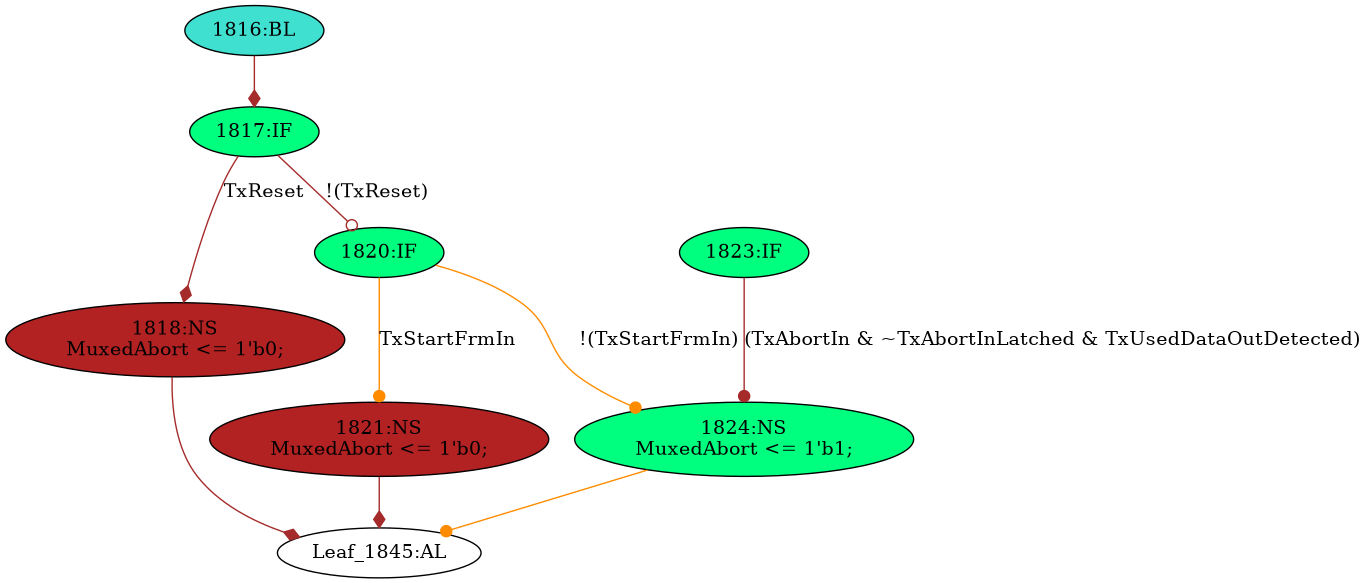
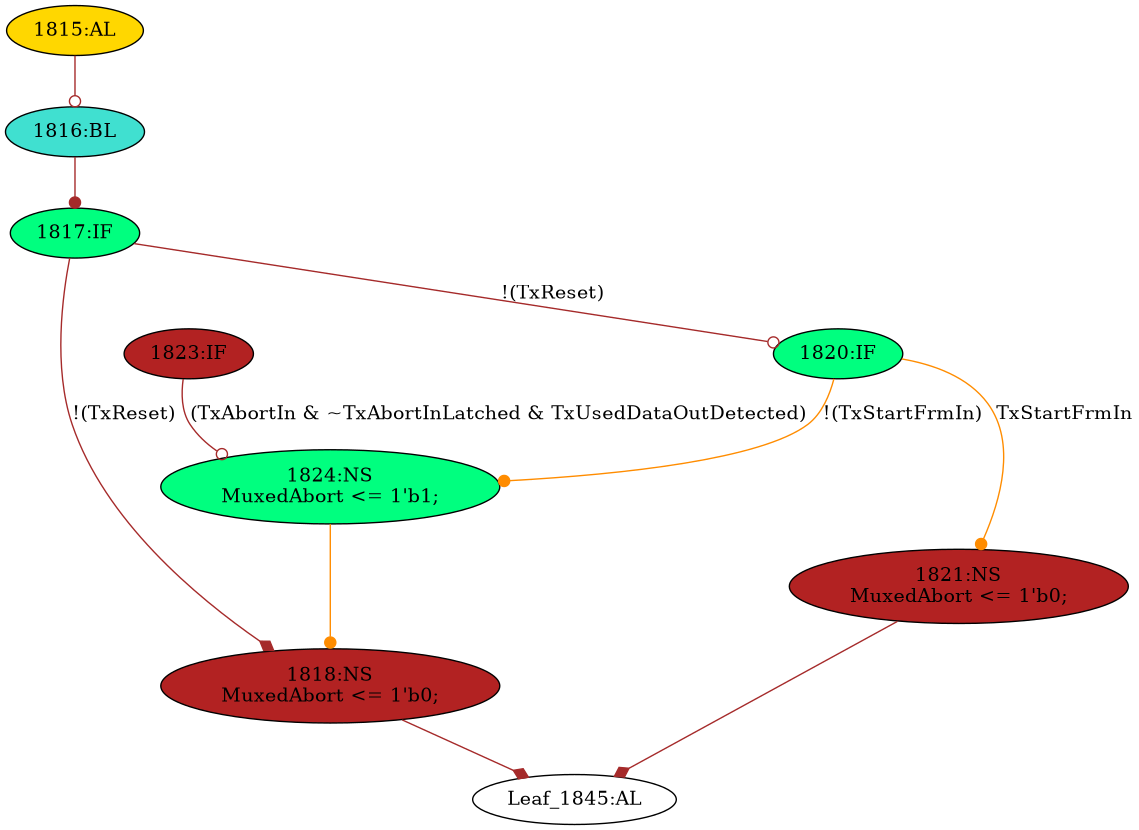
none -> (75, 31)
(254, 73) -> (75, 177)
(264, 192) -> (124, 414)
(744, 253) -> (189, 354)
(744, 334) -> (188, 420)
(550, 500) -> (330, 581)
